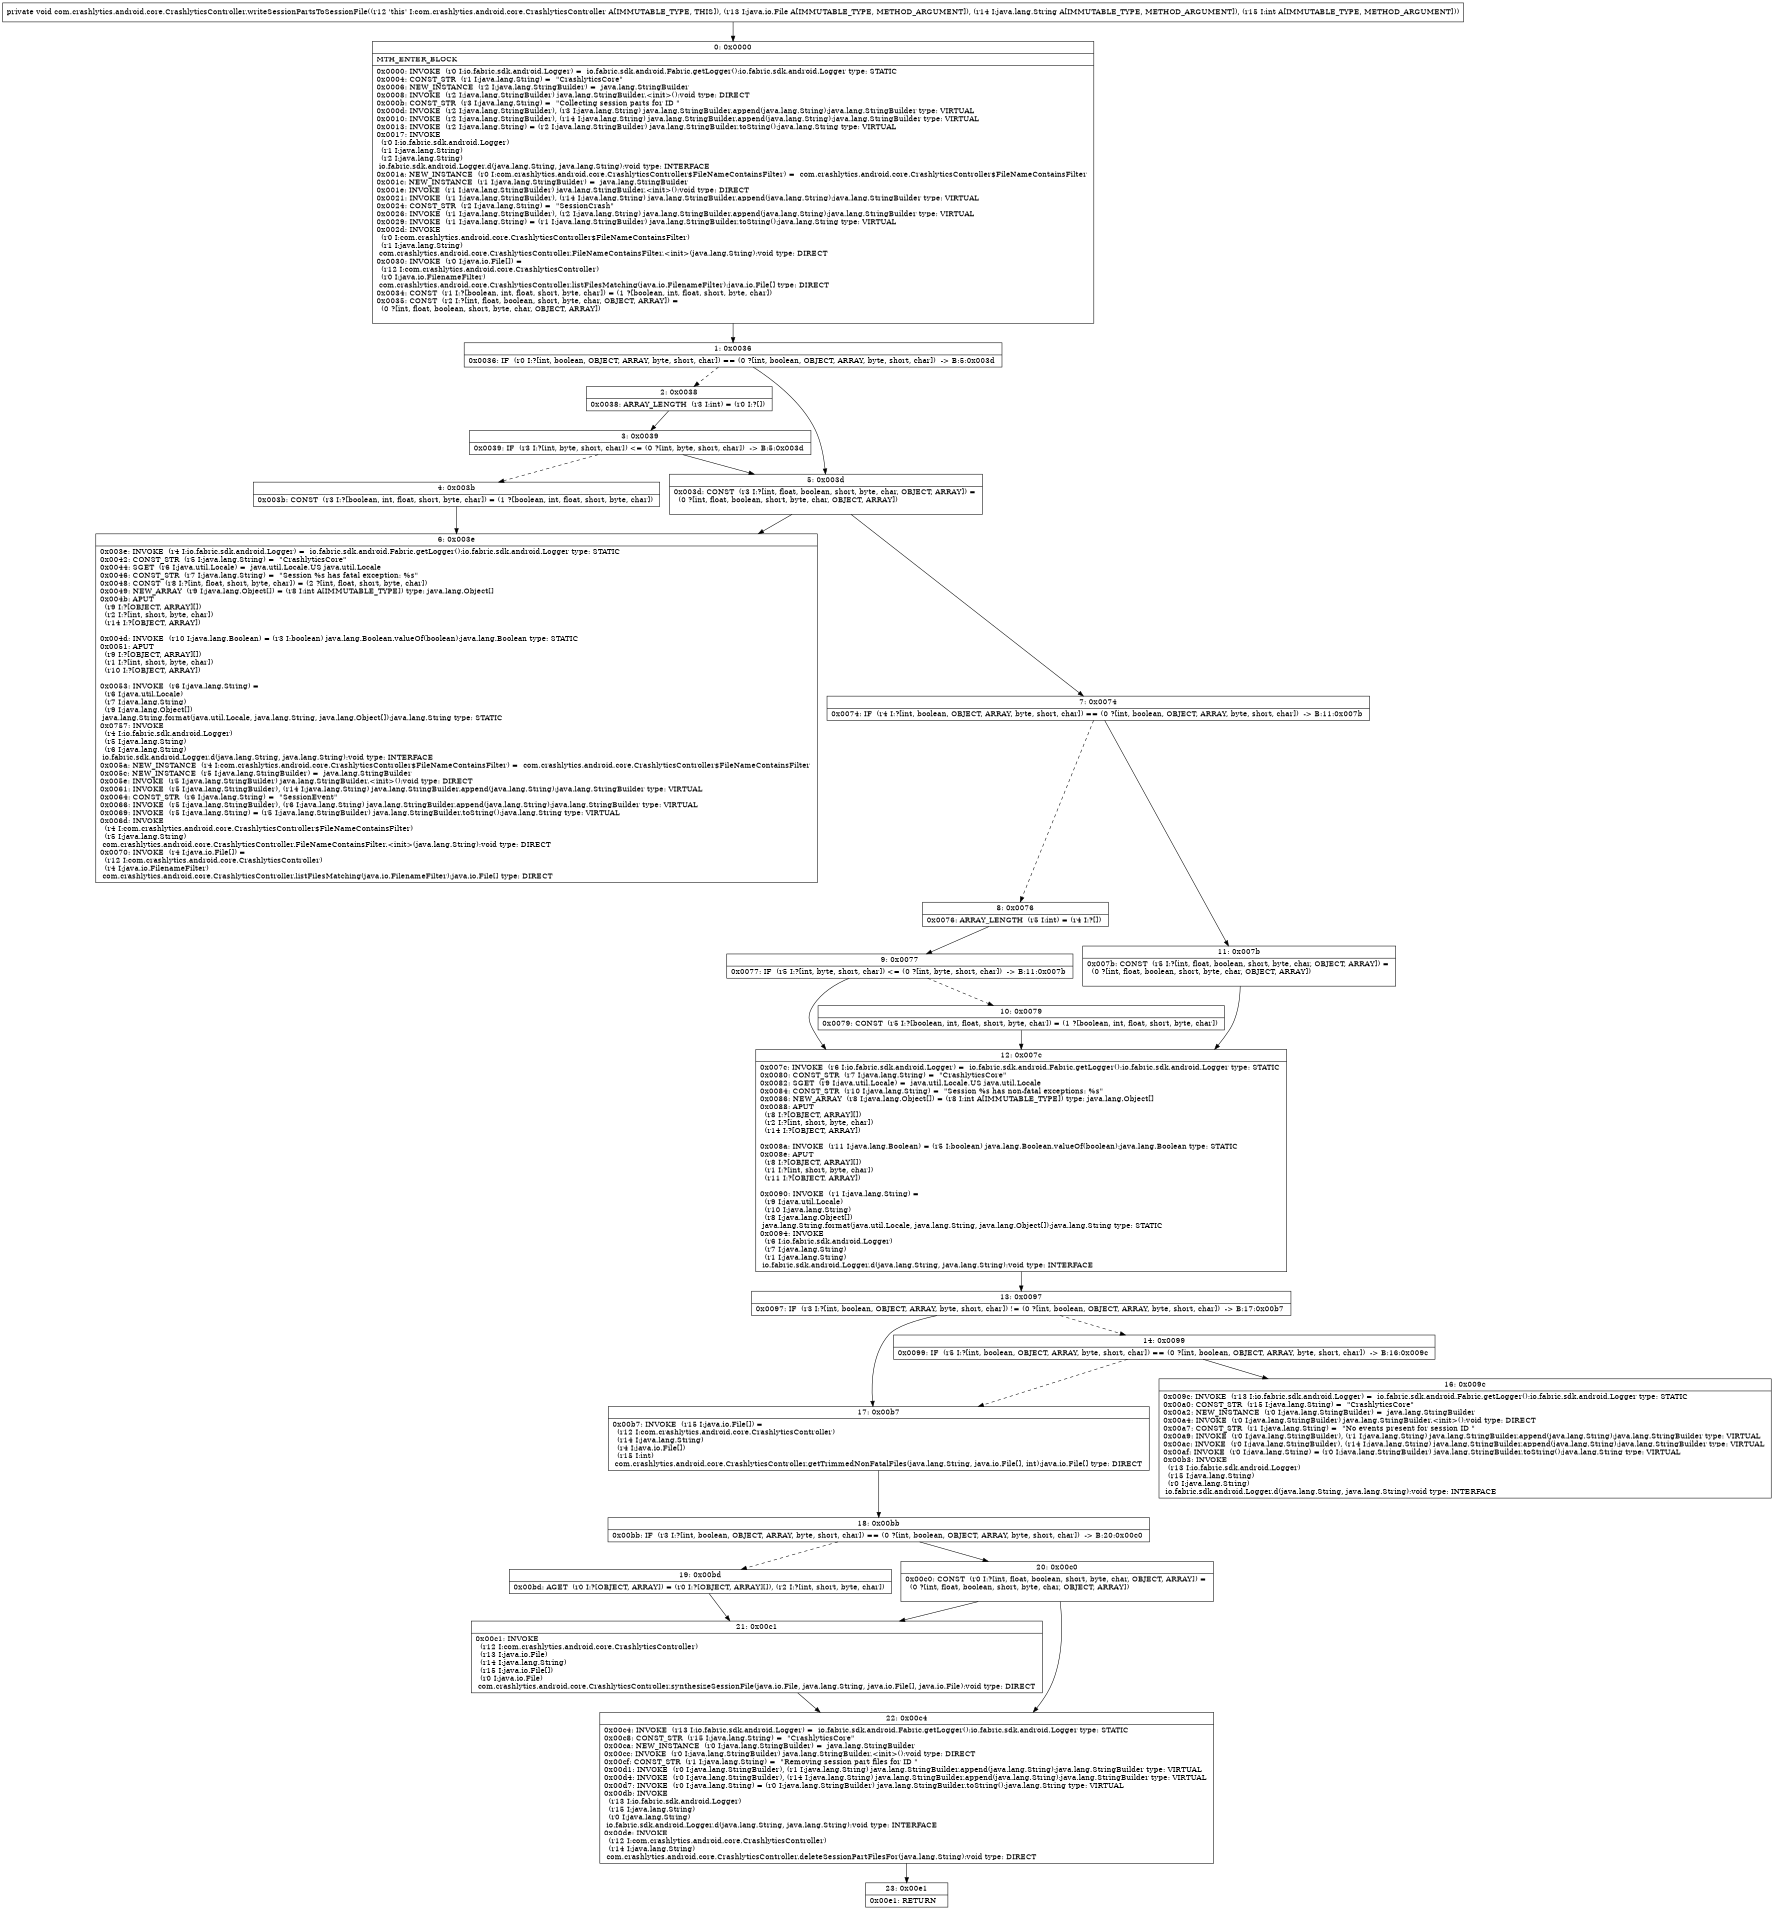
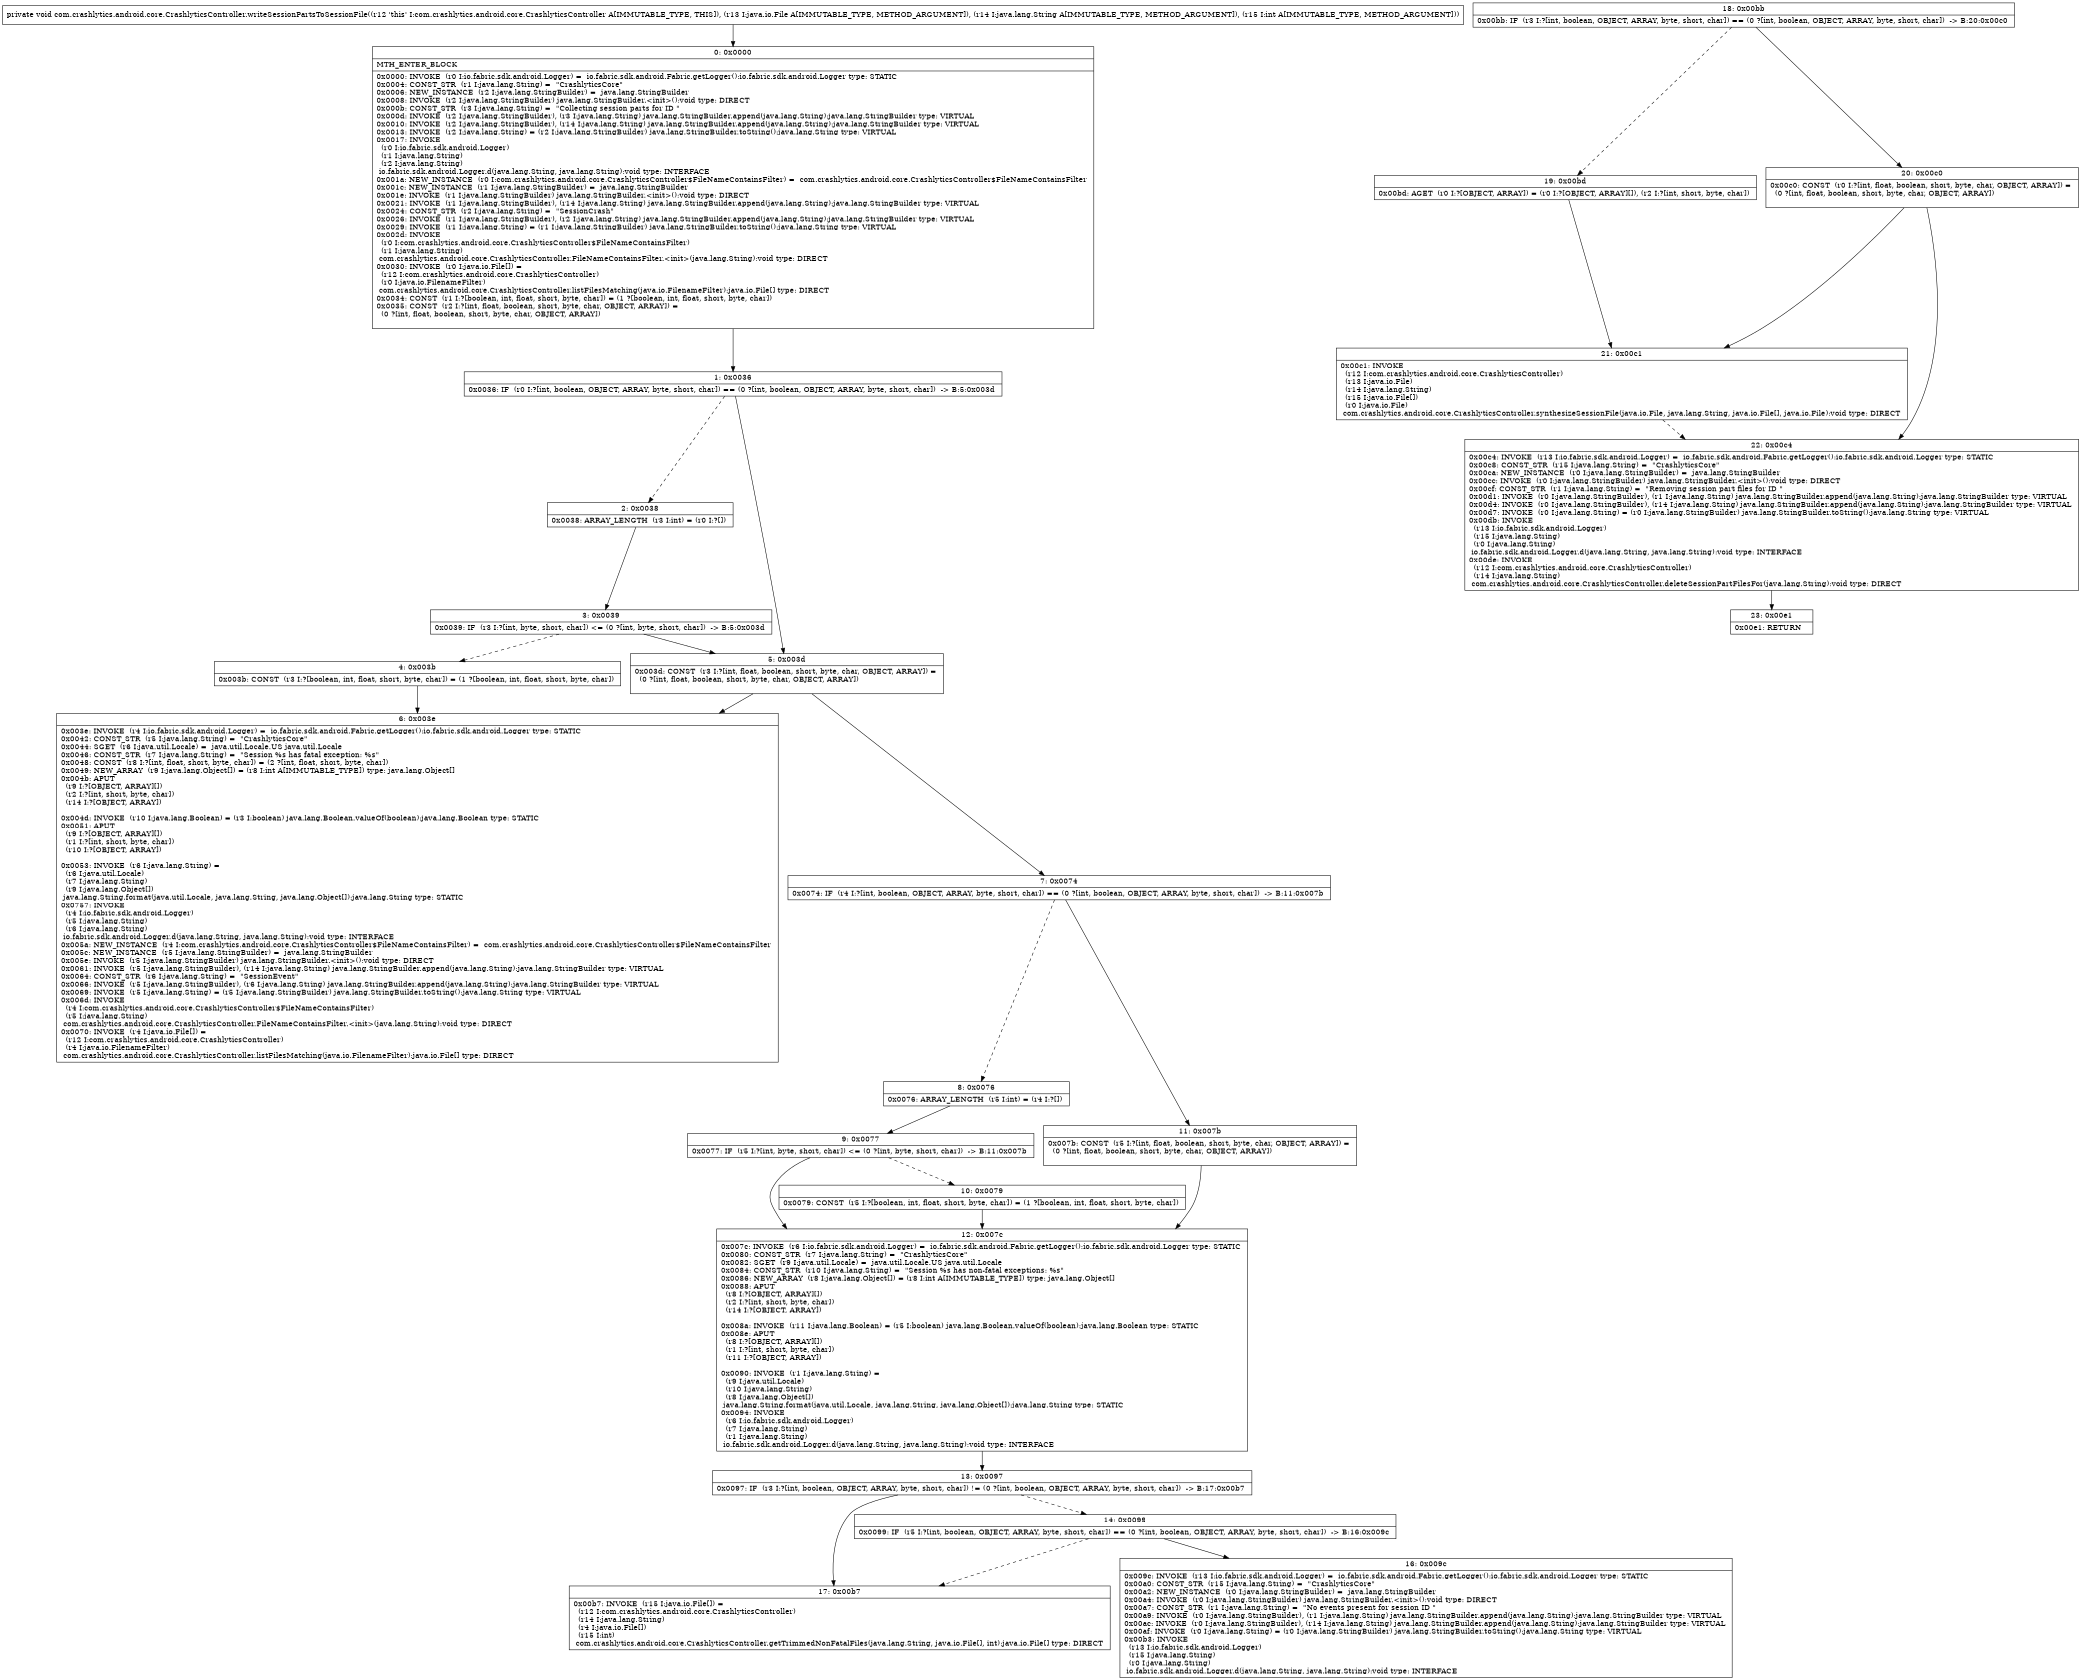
(879, 1491) -> none
(807, 1701) -> (1672, 428)
